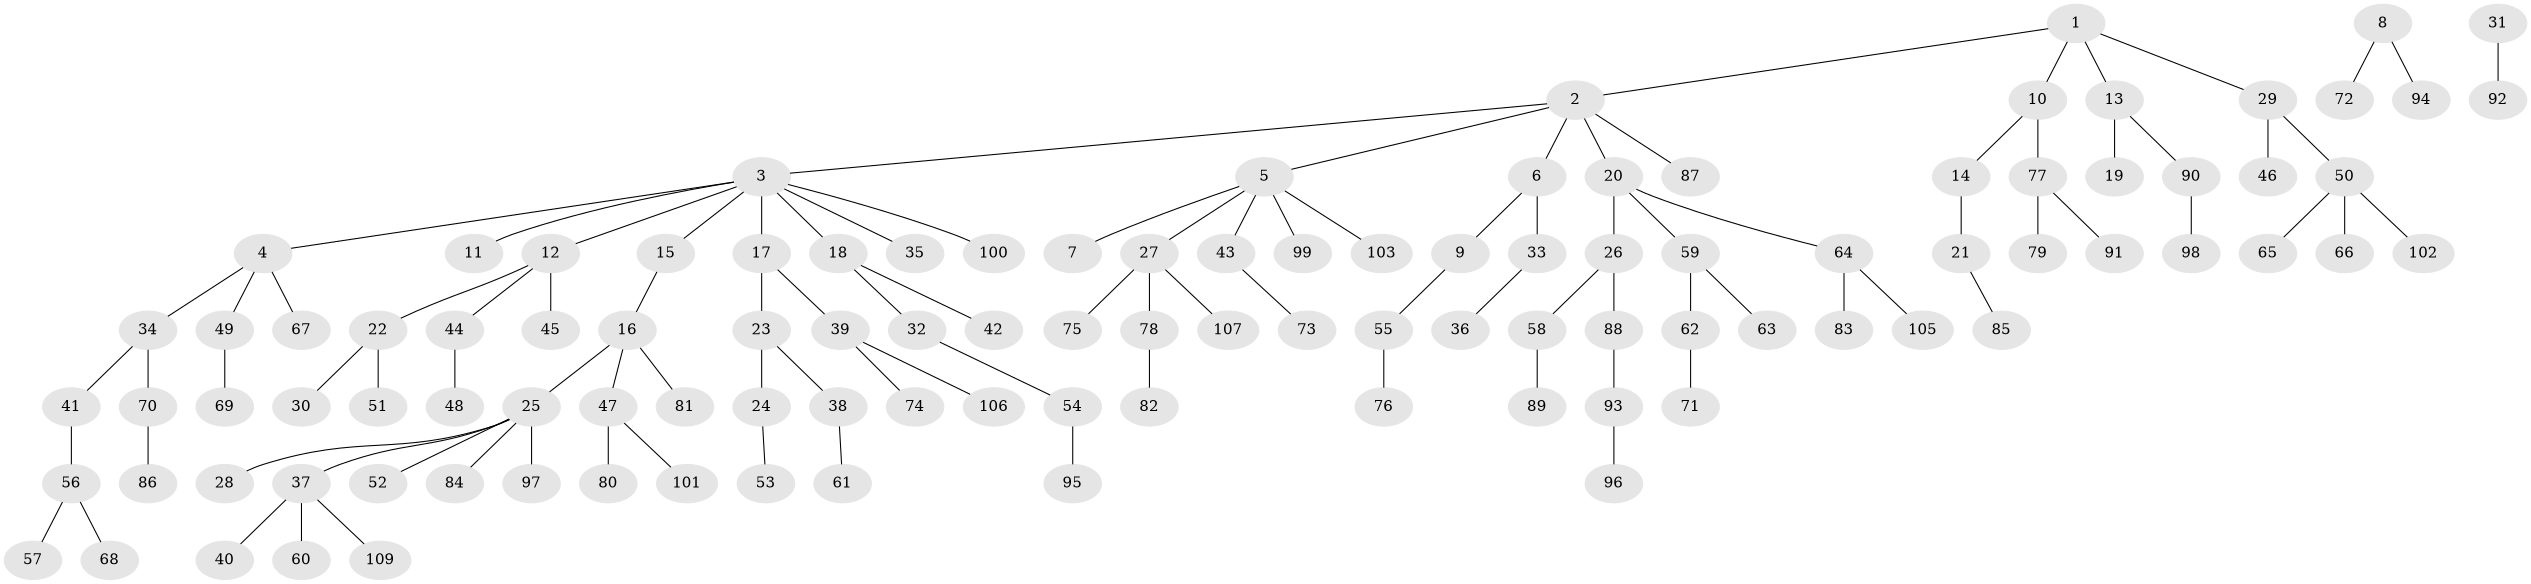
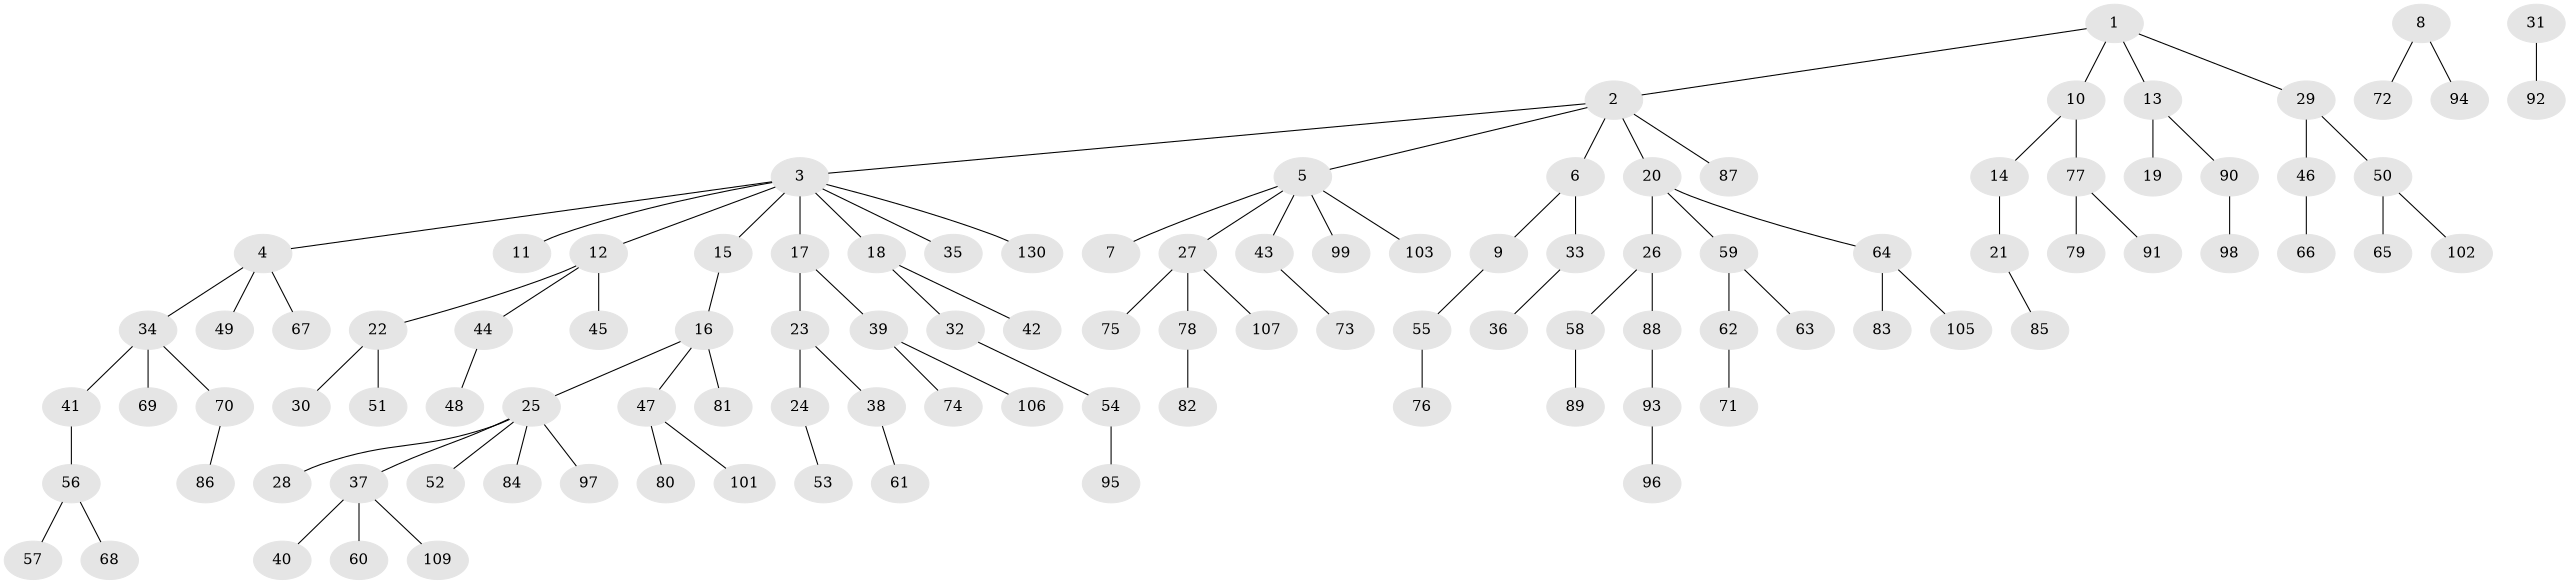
(2345, 215) -> (2306, 215)
(994, 254) -> (1032, 254)
(225, 369) -> (148, 369)
